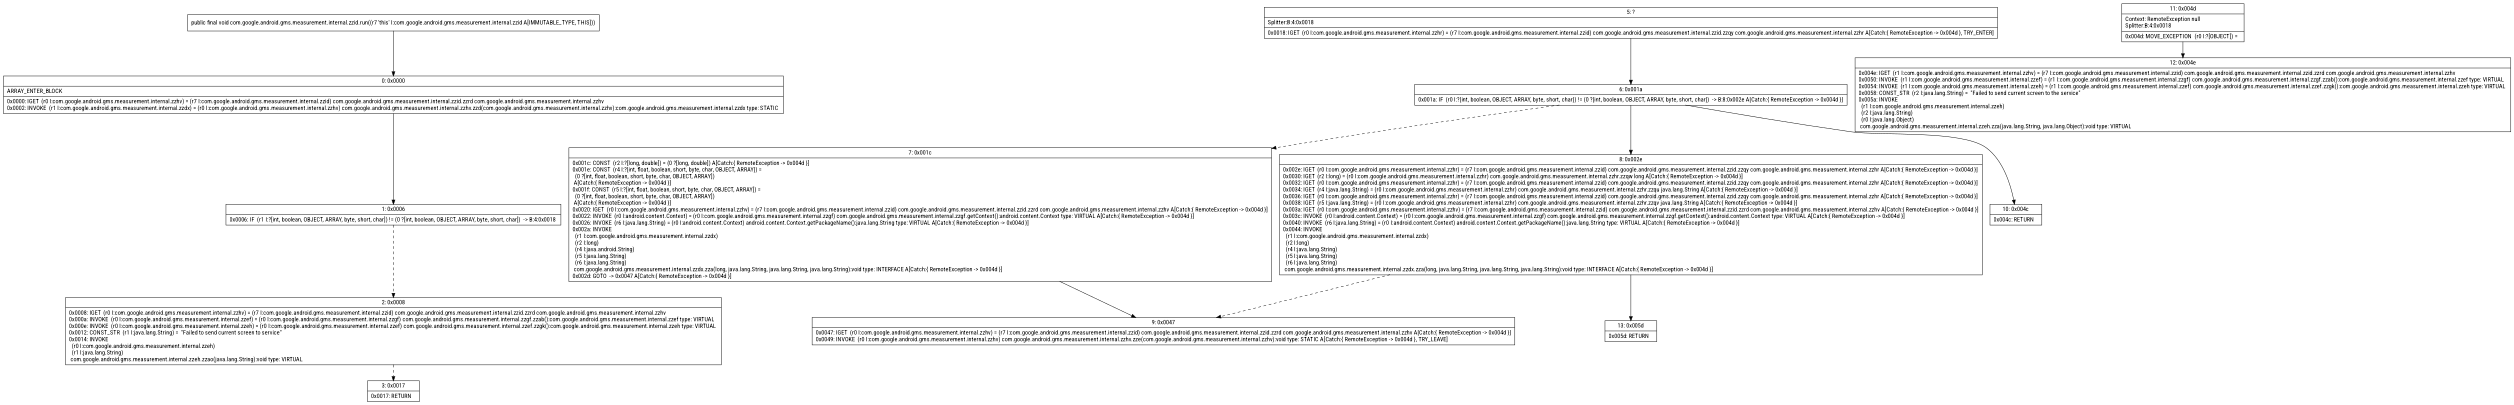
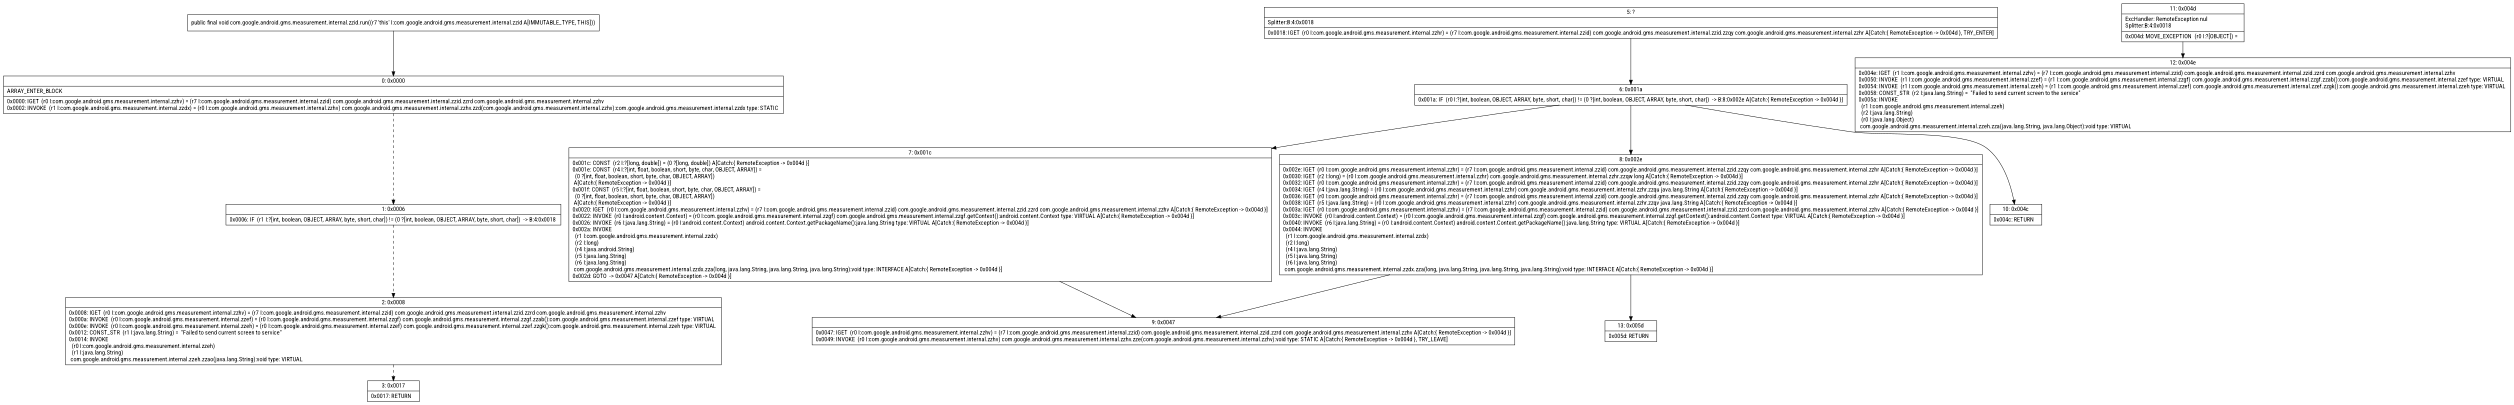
(2163, 19) -> (2167, 19)
(1418, 125) -> (1418, 125)
(393, 157) -> (393, 157)
(1305, 296) -> (1305, 296)
